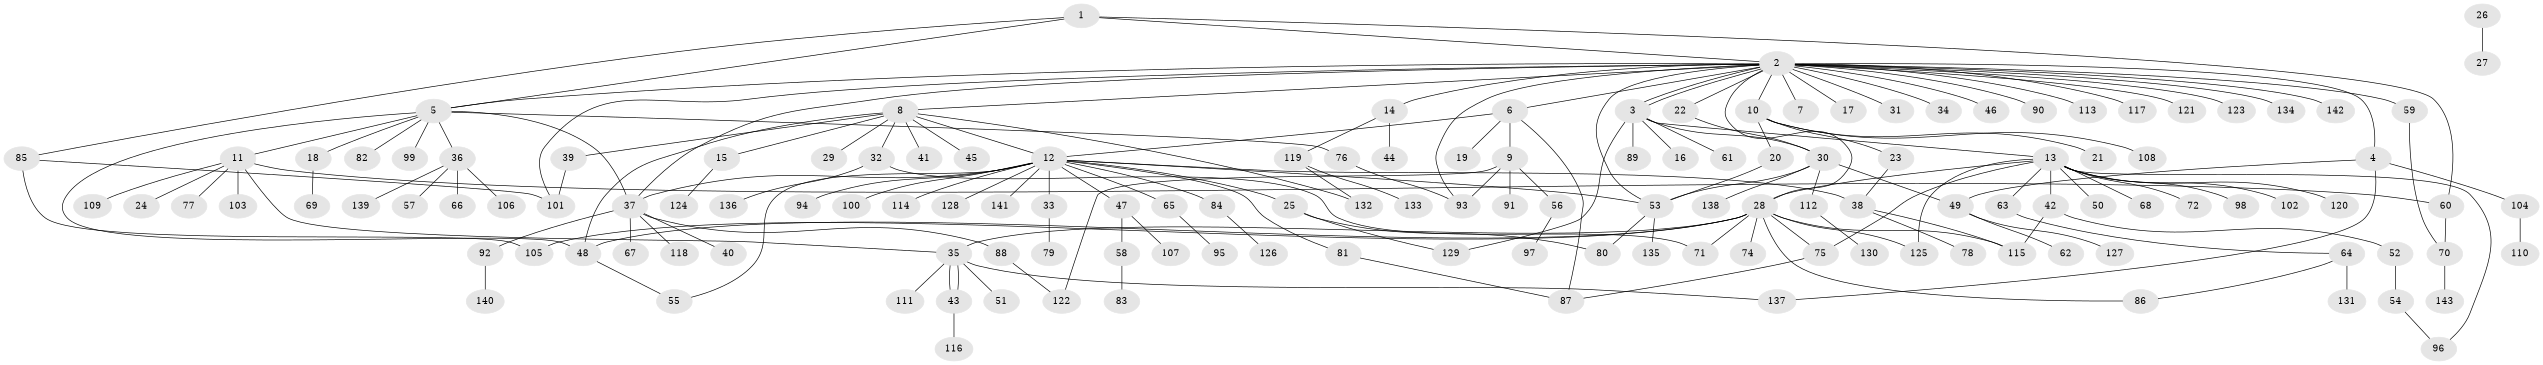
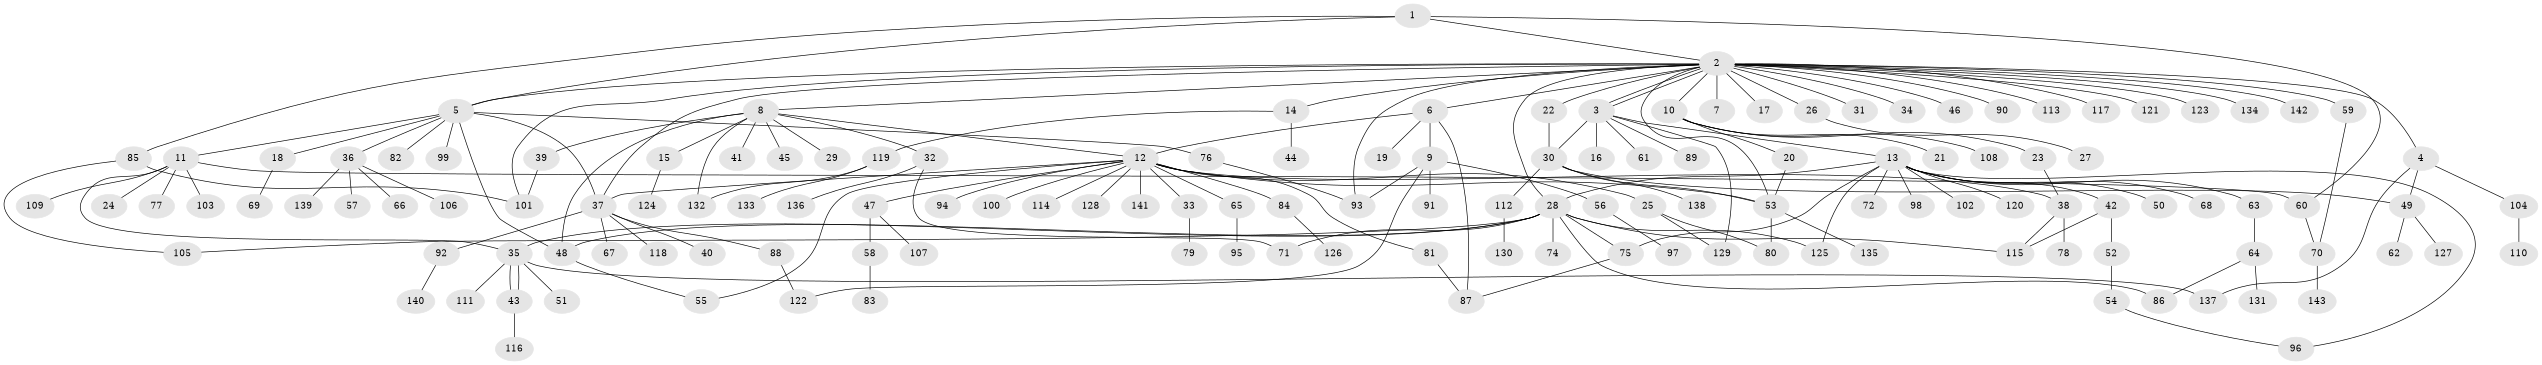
none -> (1765, 87)
